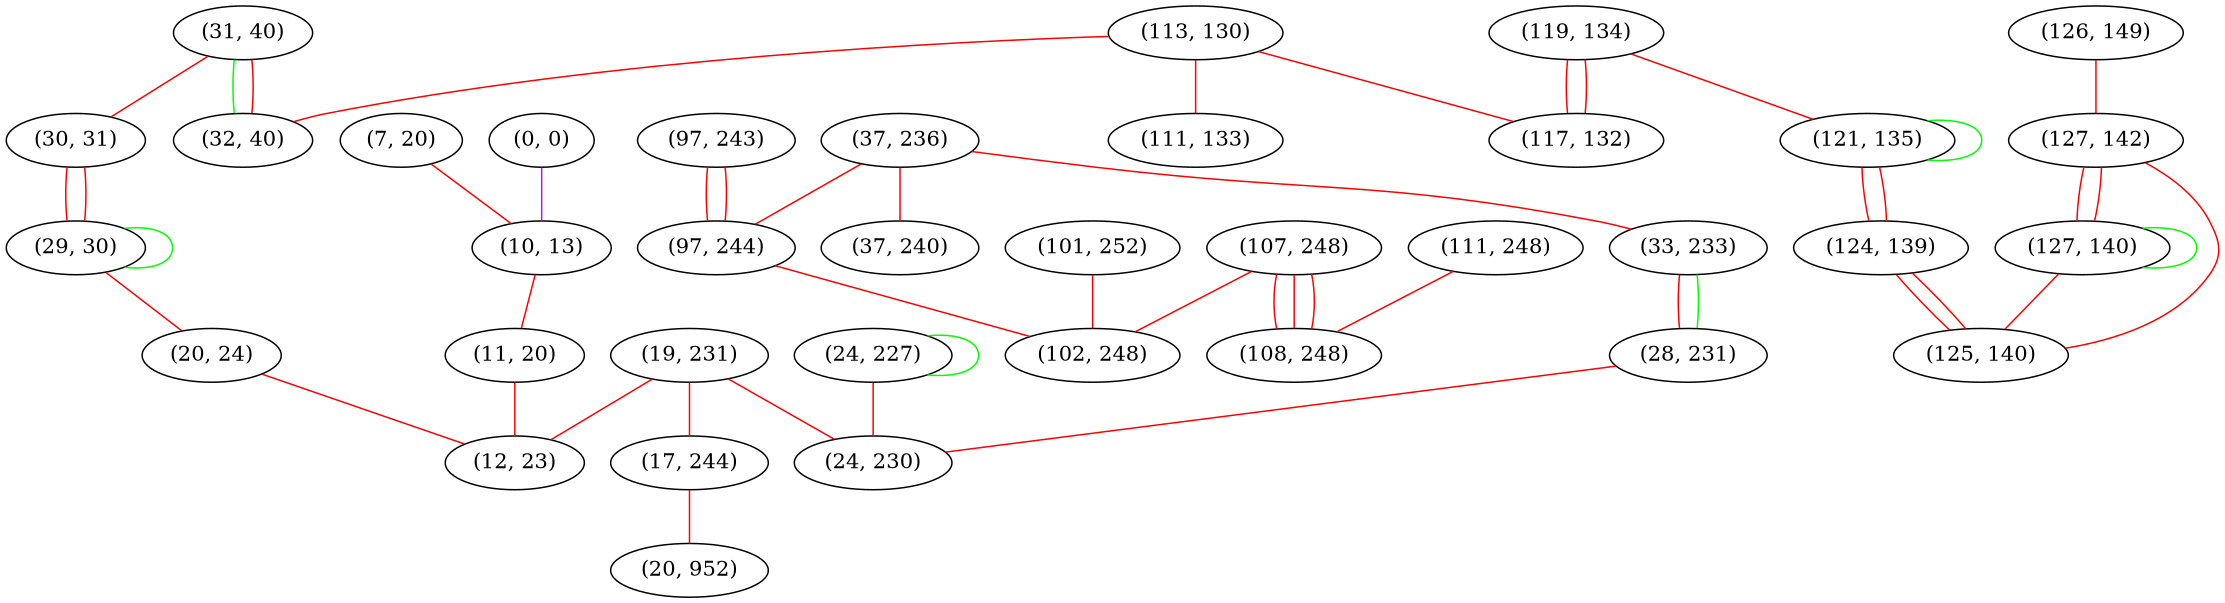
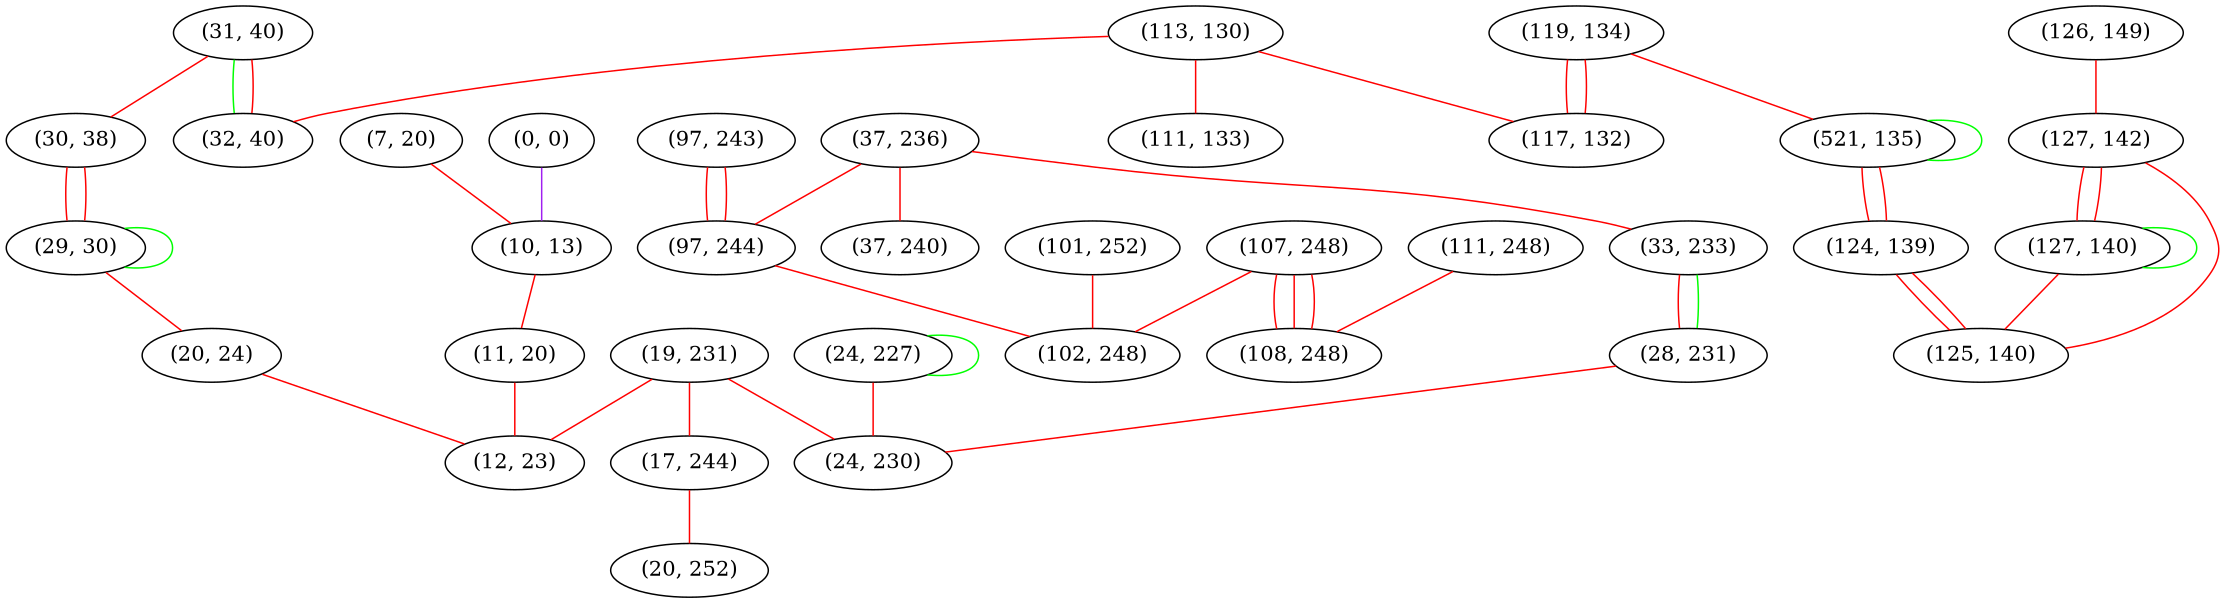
(76, 140) -> (76, 140)
(1868, 140) -> (1868, 140)
(689, 570) -> (689, 570)
